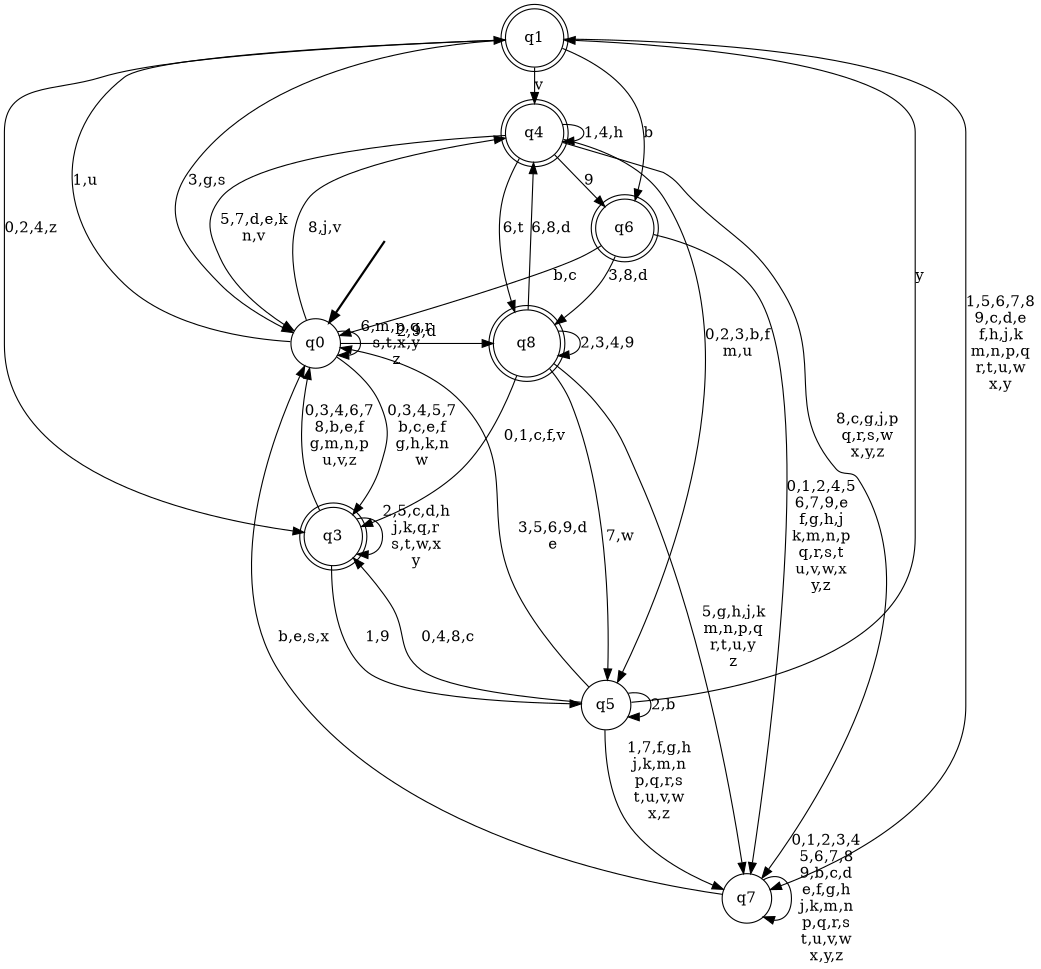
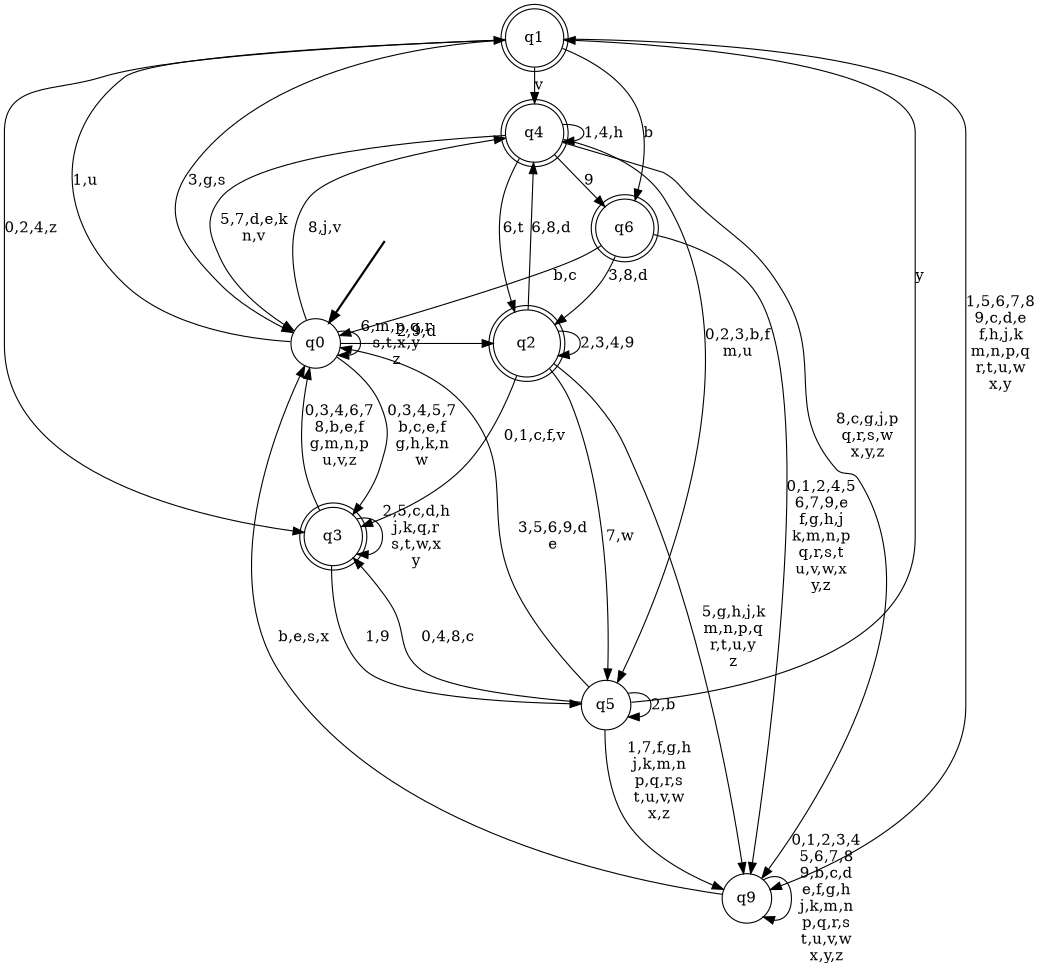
(527, 343) -> (527, 343)
(747, 898) -> (747, 898)
